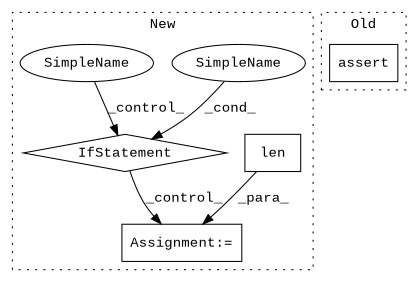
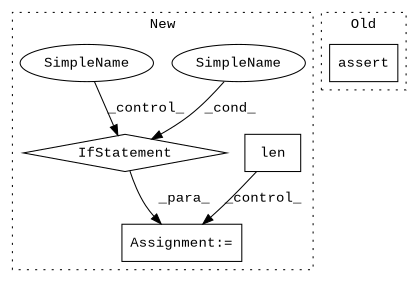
(184, 198) -> (184, 198)
(264, 198) -> (264, 198)
